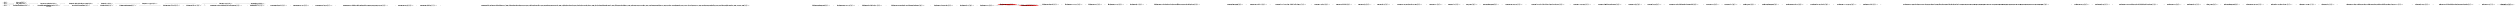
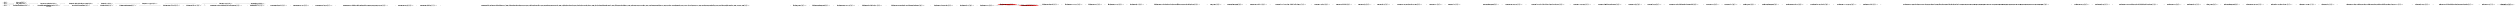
none -> (1216, 5)
(1471, 5) -> none
none -> (800, 6)
